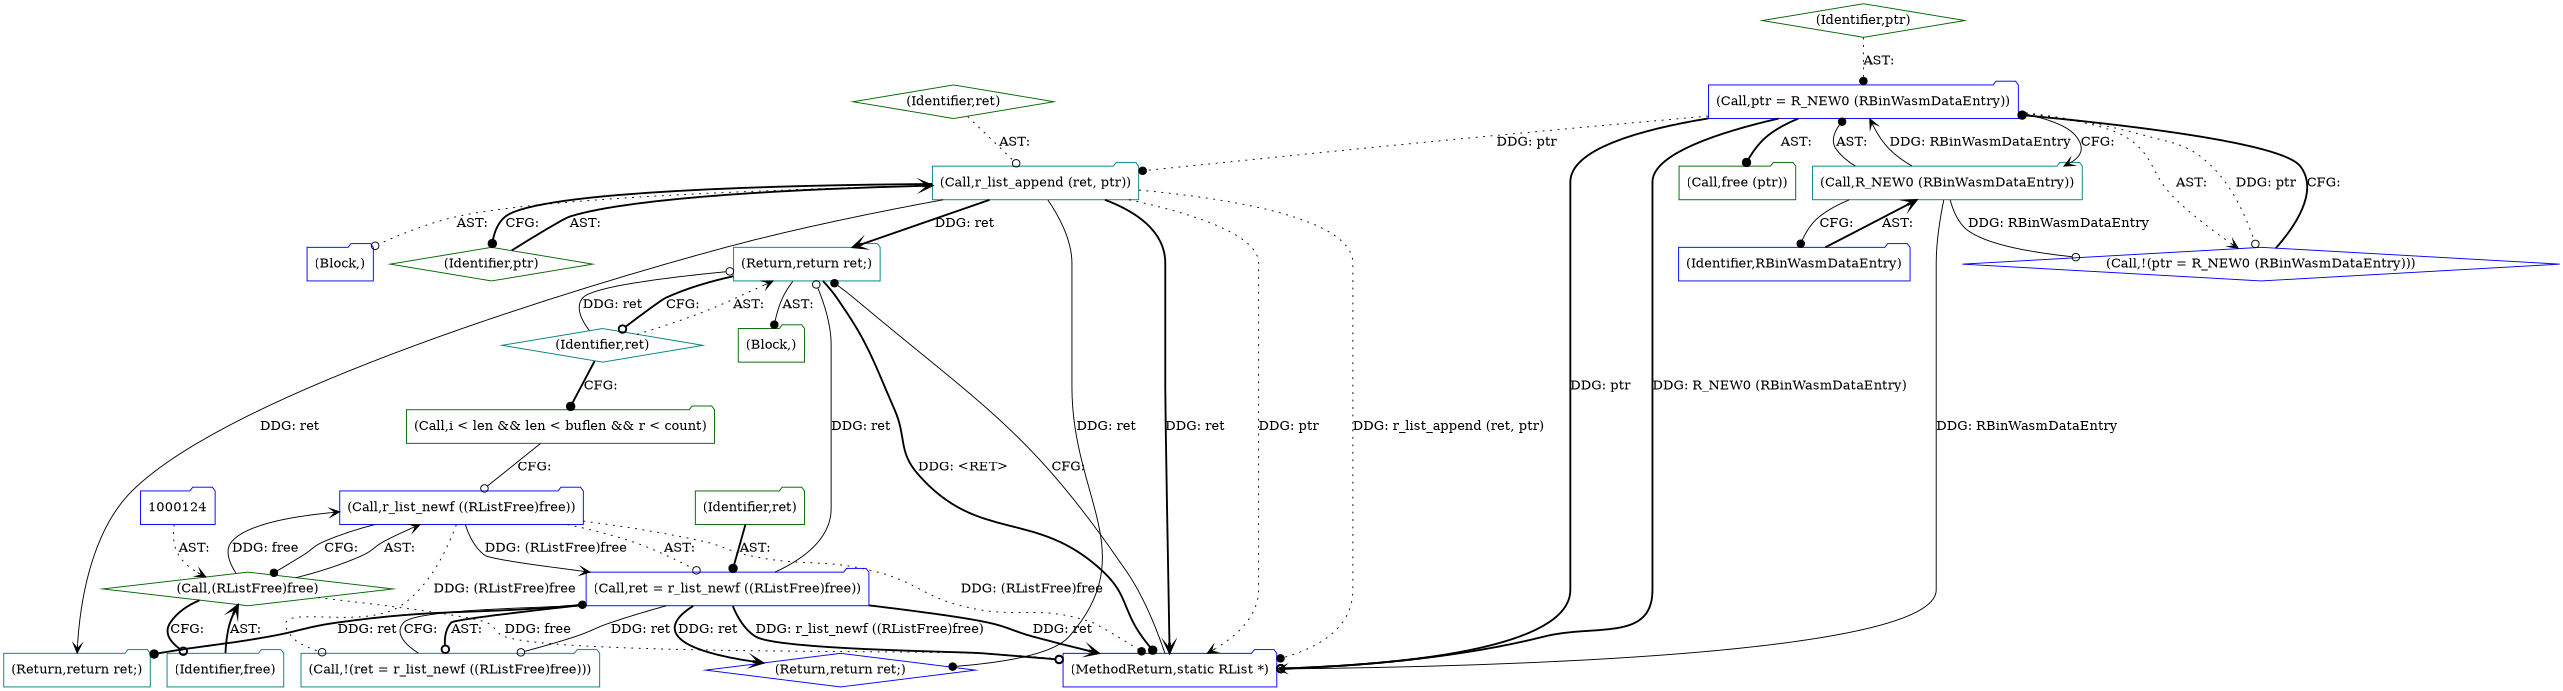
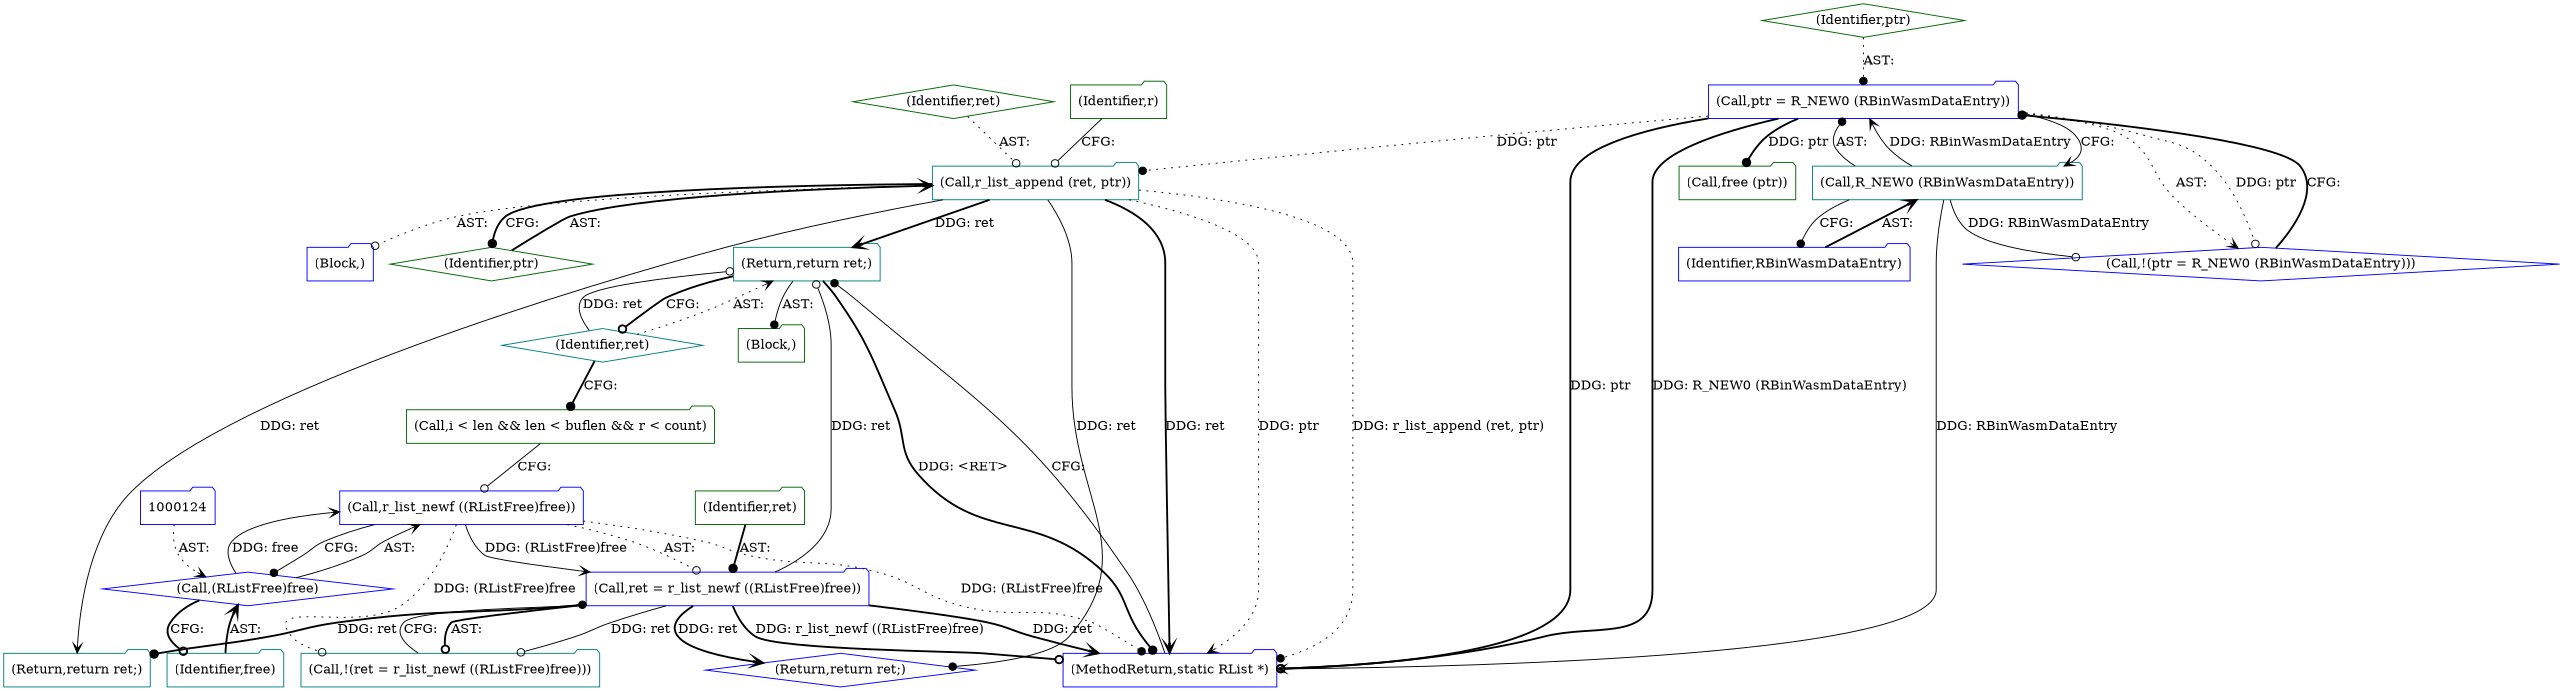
none -> (1119, 102)
(1799, 142) -> (1799, 142)
(248, 589) -> (248, 589)
(683, 649) -> none
